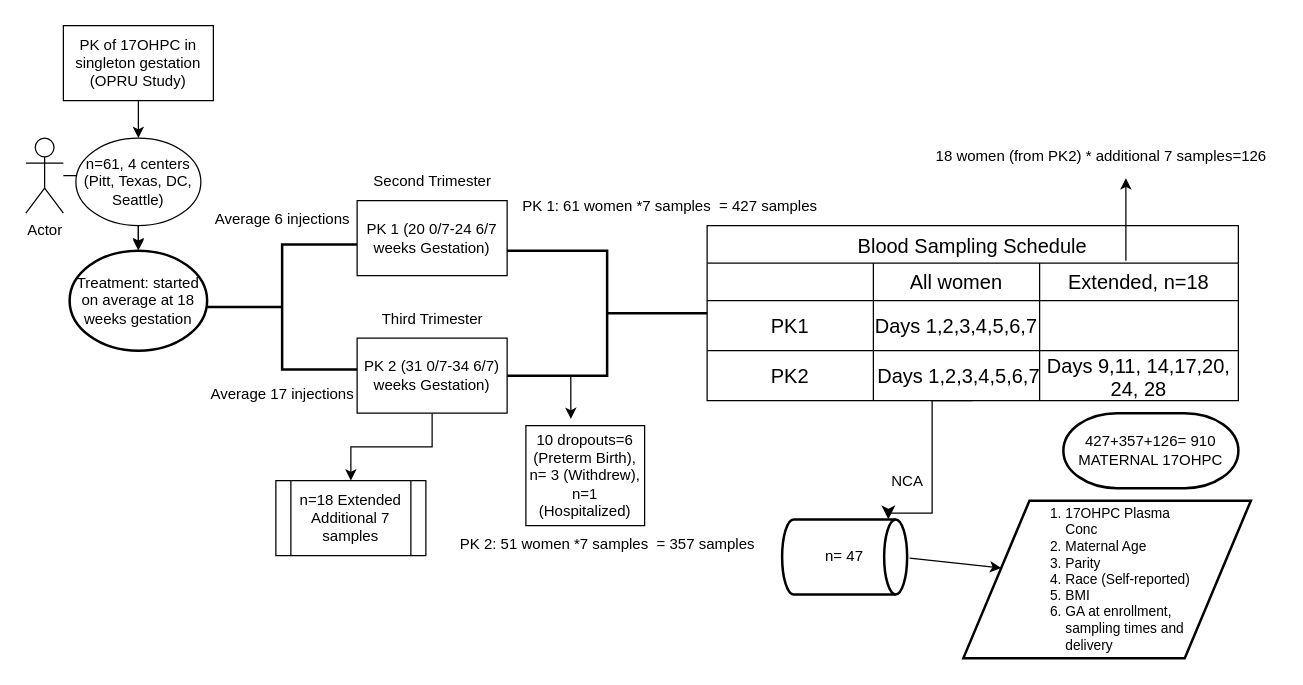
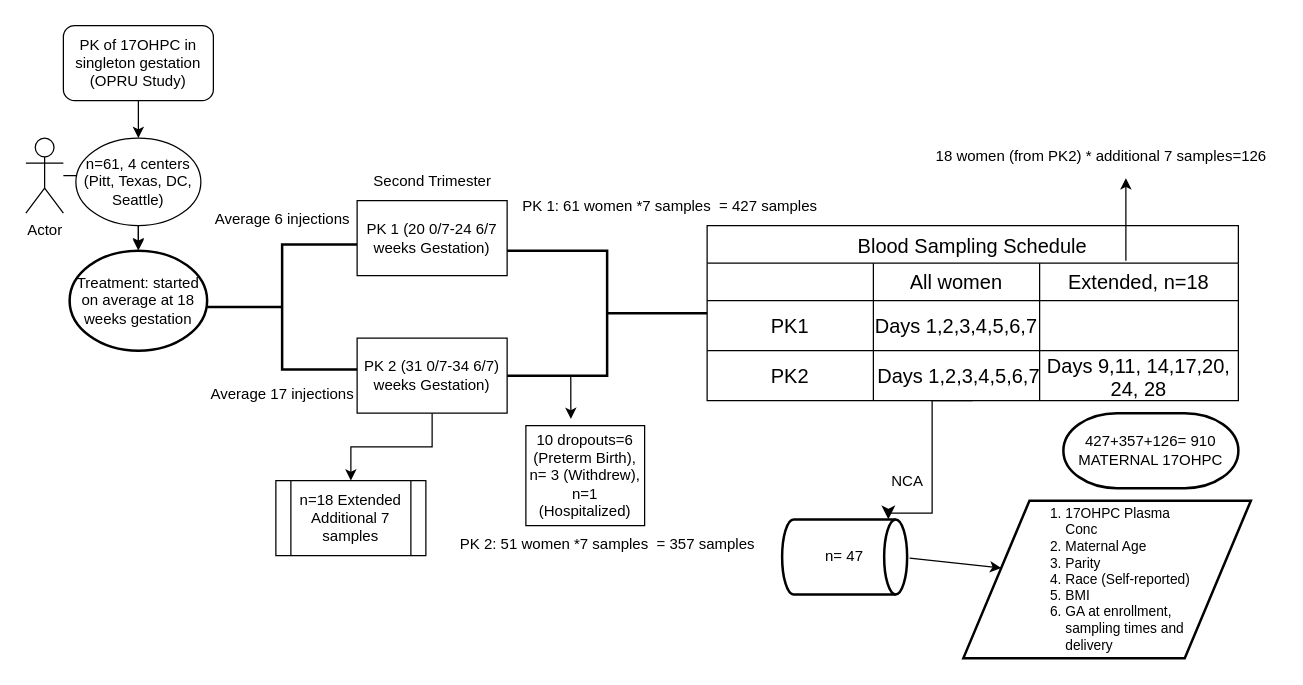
(138, 63) -> (138, 63)
(432, 319) -> none
